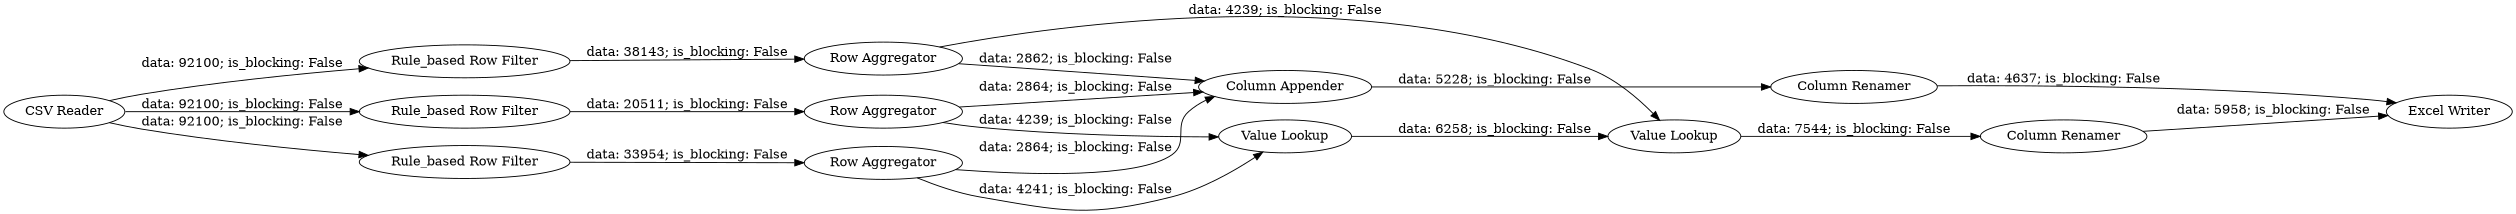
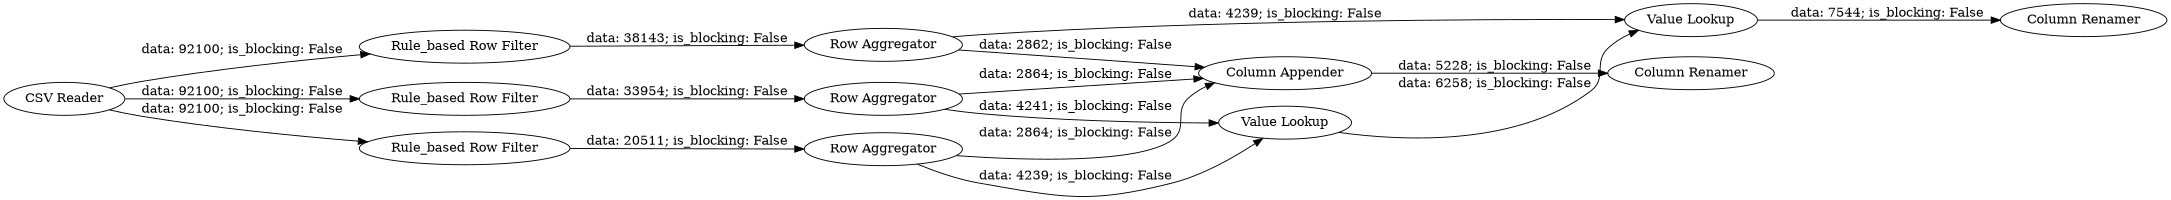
(2449, 112) -> none
